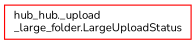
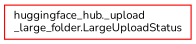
(98, 22) -> (98, 22)
